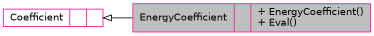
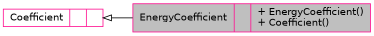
(277, 23) -> (294, 23)
